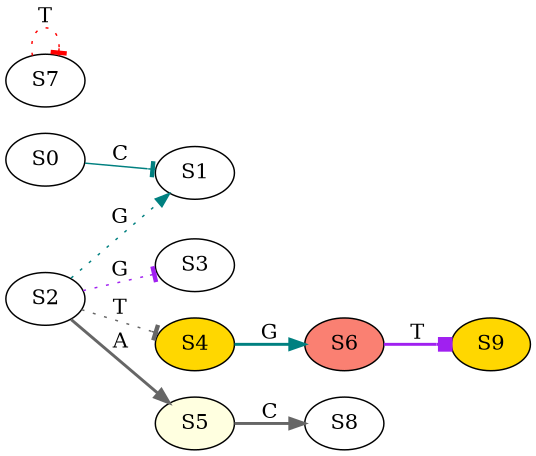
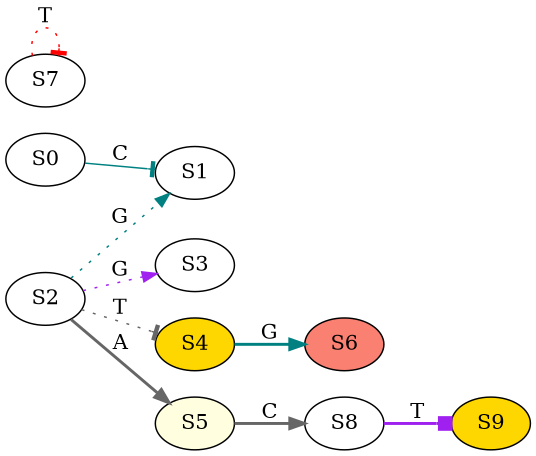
(116, 283) -> (113, 284)
(410, 344) -> (410, 423)
